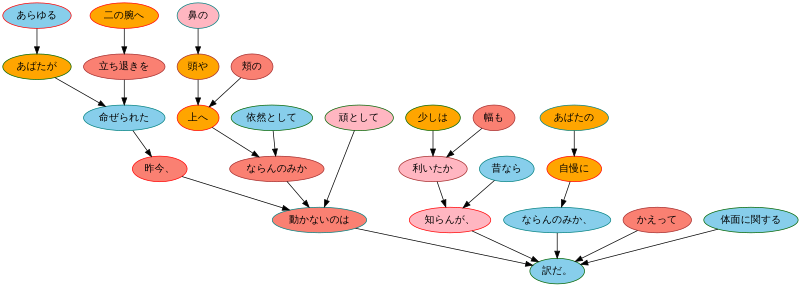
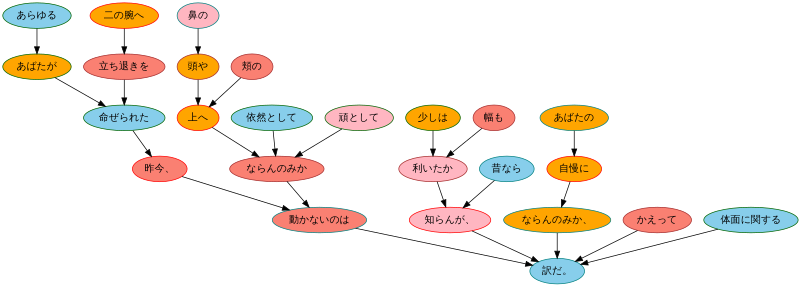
(37, 16) -> (37, 16)
(124, 118) -> (124, 118)
(341, 165) -> (322, 141)
(557, 220) -> (557, 220)
(557, 271) -> (557, 271)
